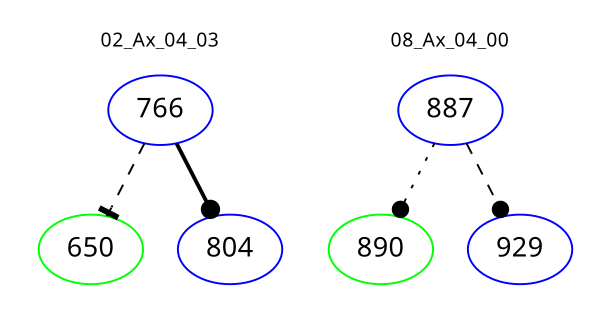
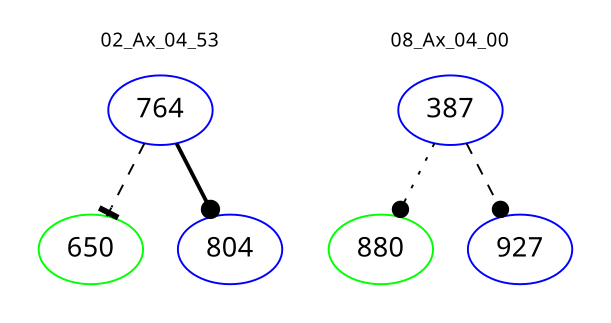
(160, 42) -> (160, 42)
(160, 110) -> (160, 110)
(450, 110) -> (450, 110)
(381, 249) -> (381, 249)
(520, 249) -> (520, 249)
